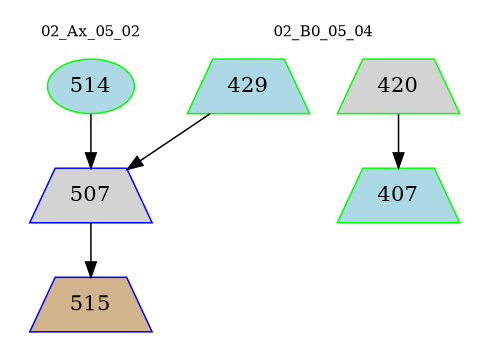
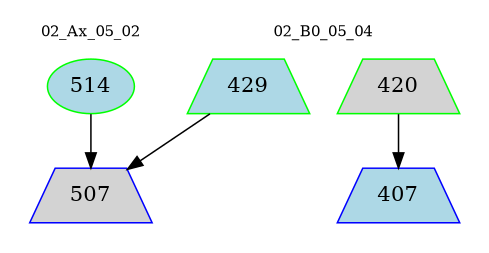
(399, 195) -> (399, 195)
(91, 305) -> none
